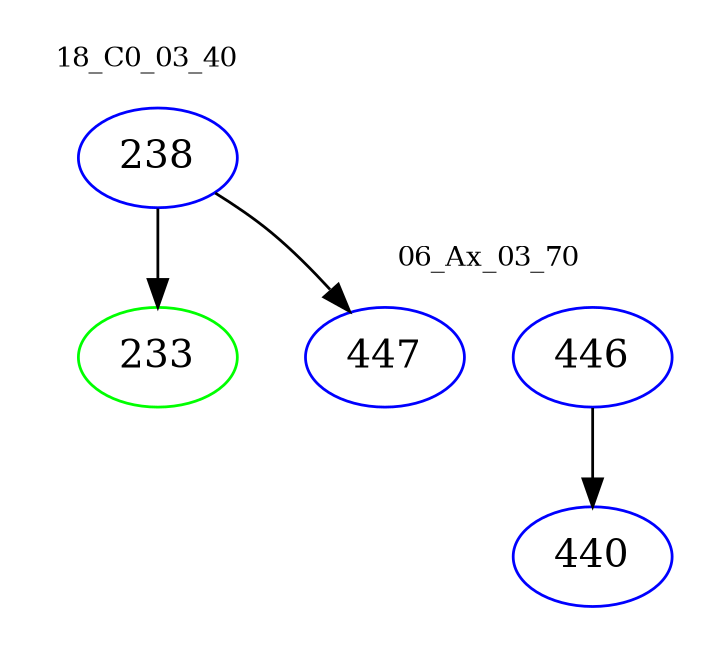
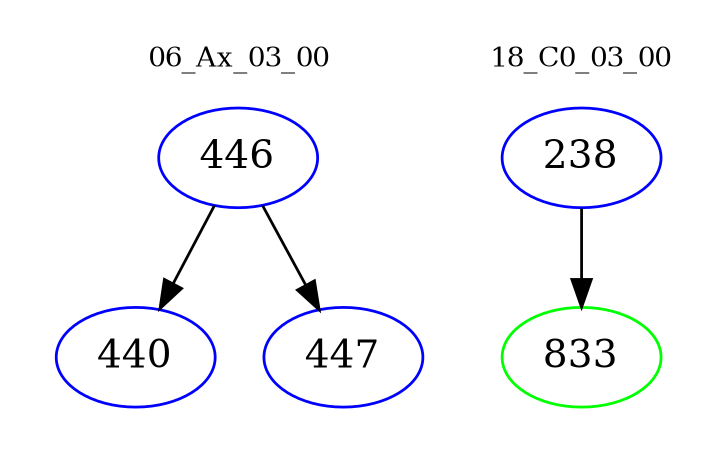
(147, 60) -> (582, 60)
(489, 259) -> (240, 60)
(301, 260) -> (284, 245)
(158, 357) -> (582, 357)
